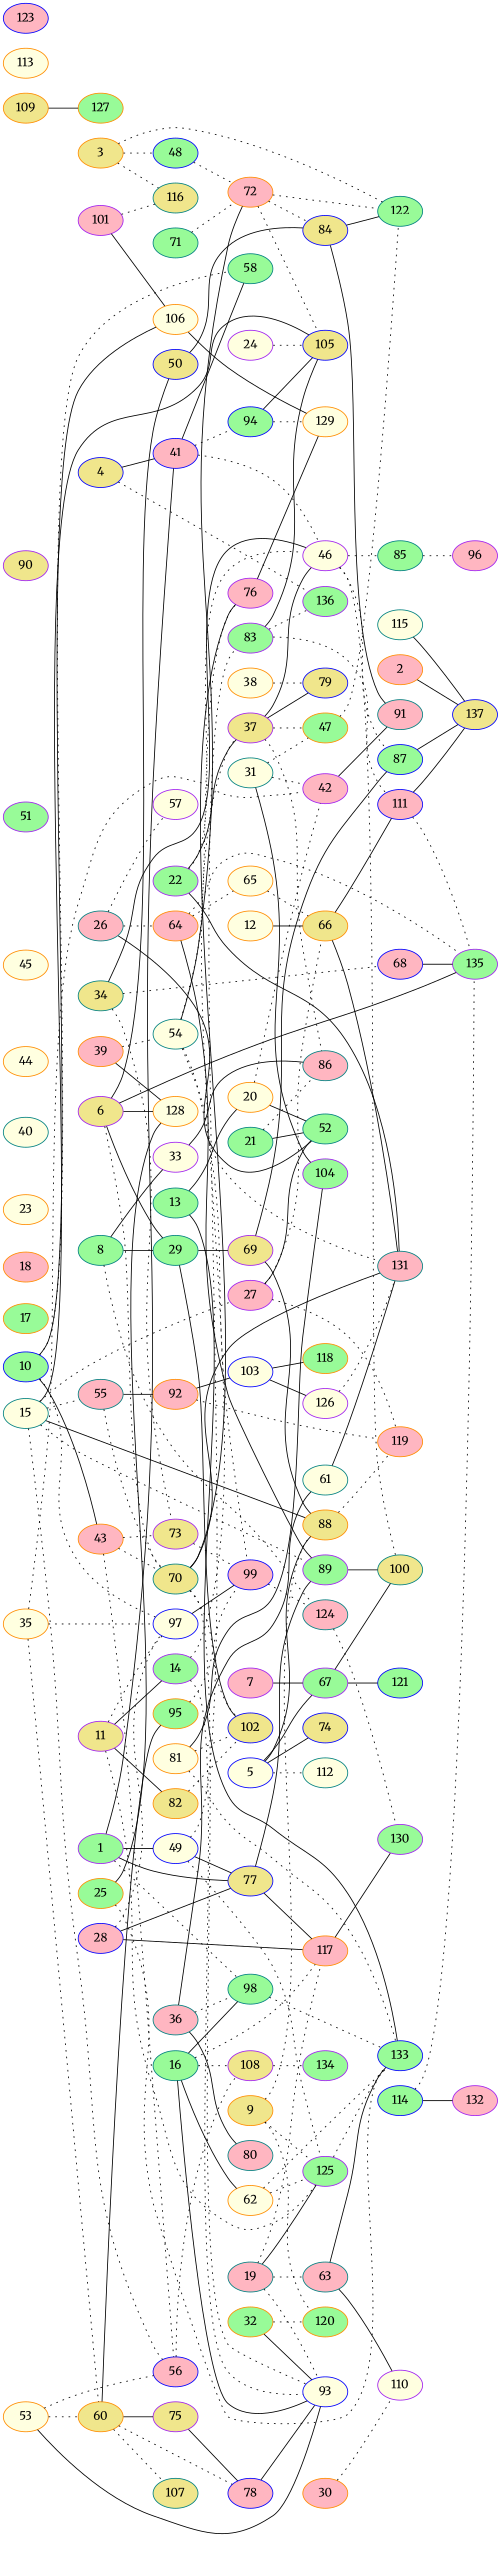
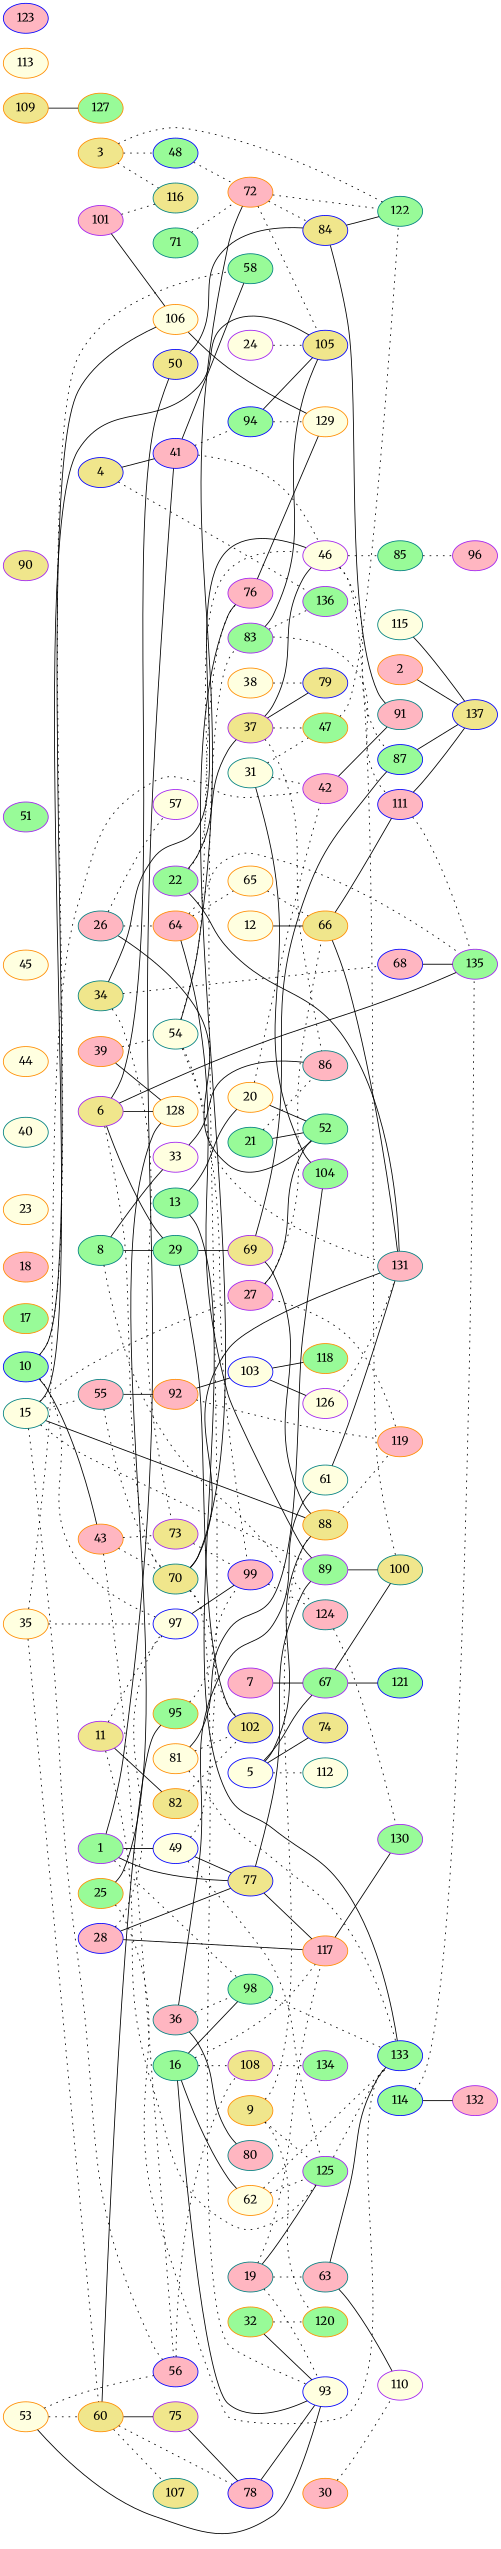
(176, 1669) -> none
